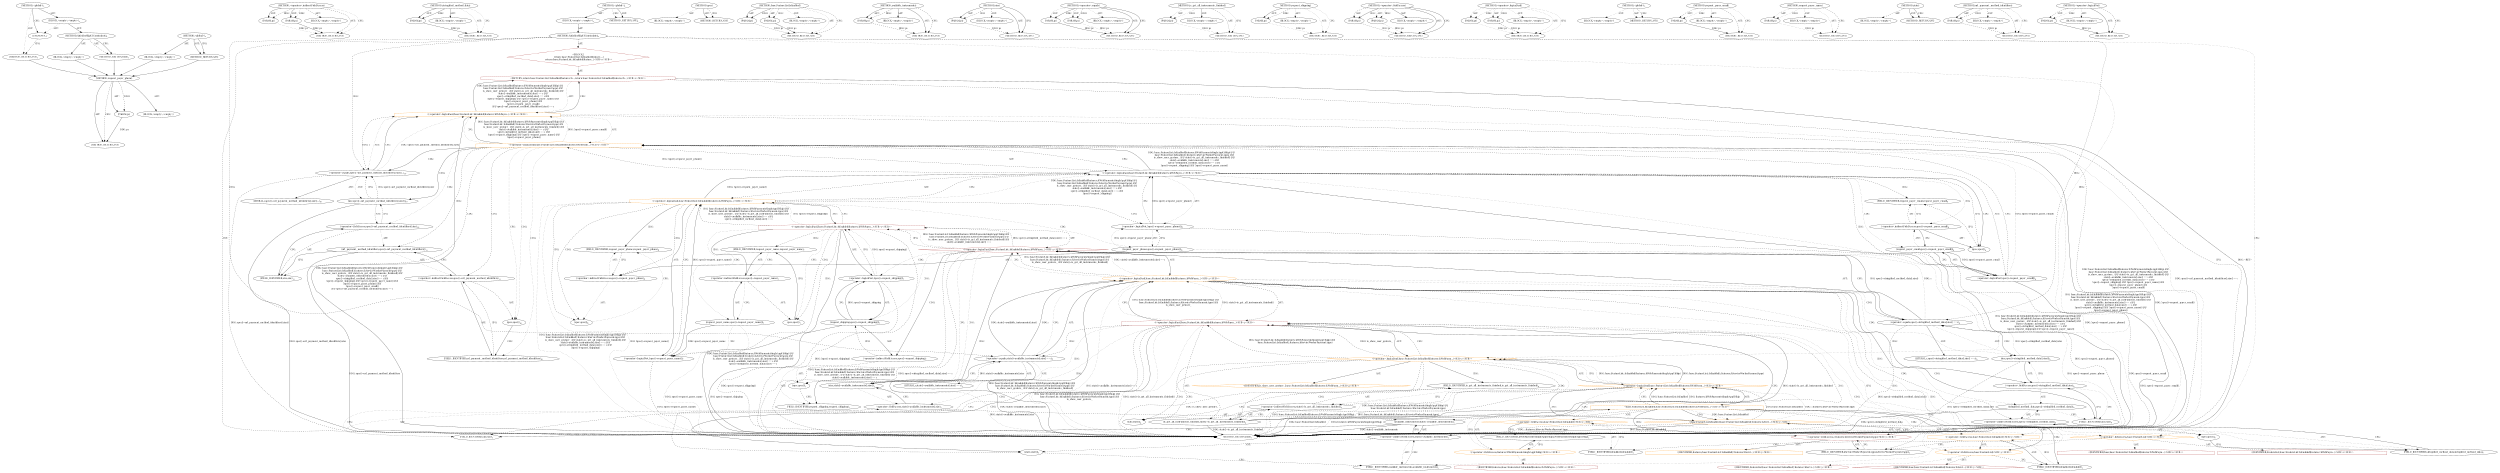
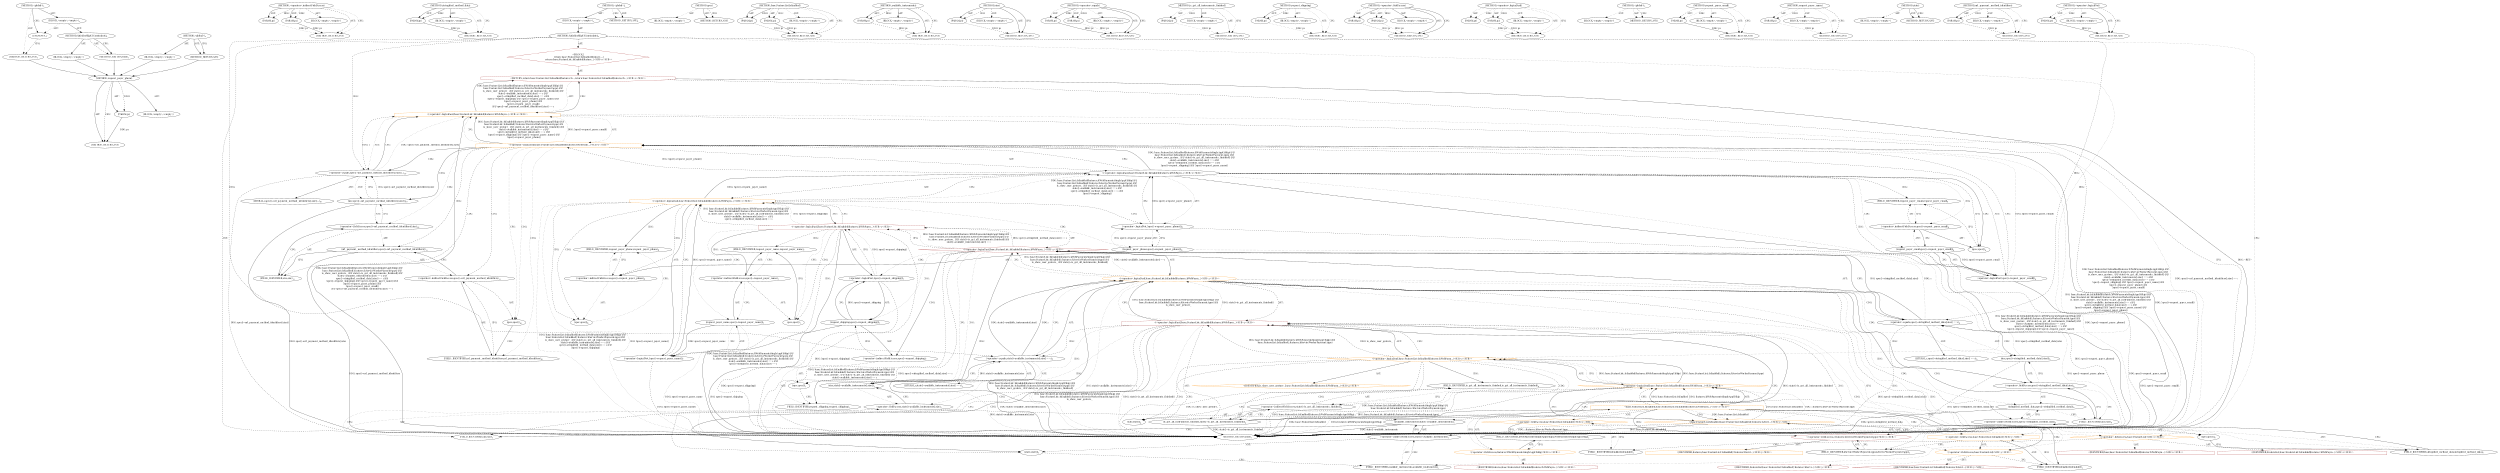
none -> (715, 352)
